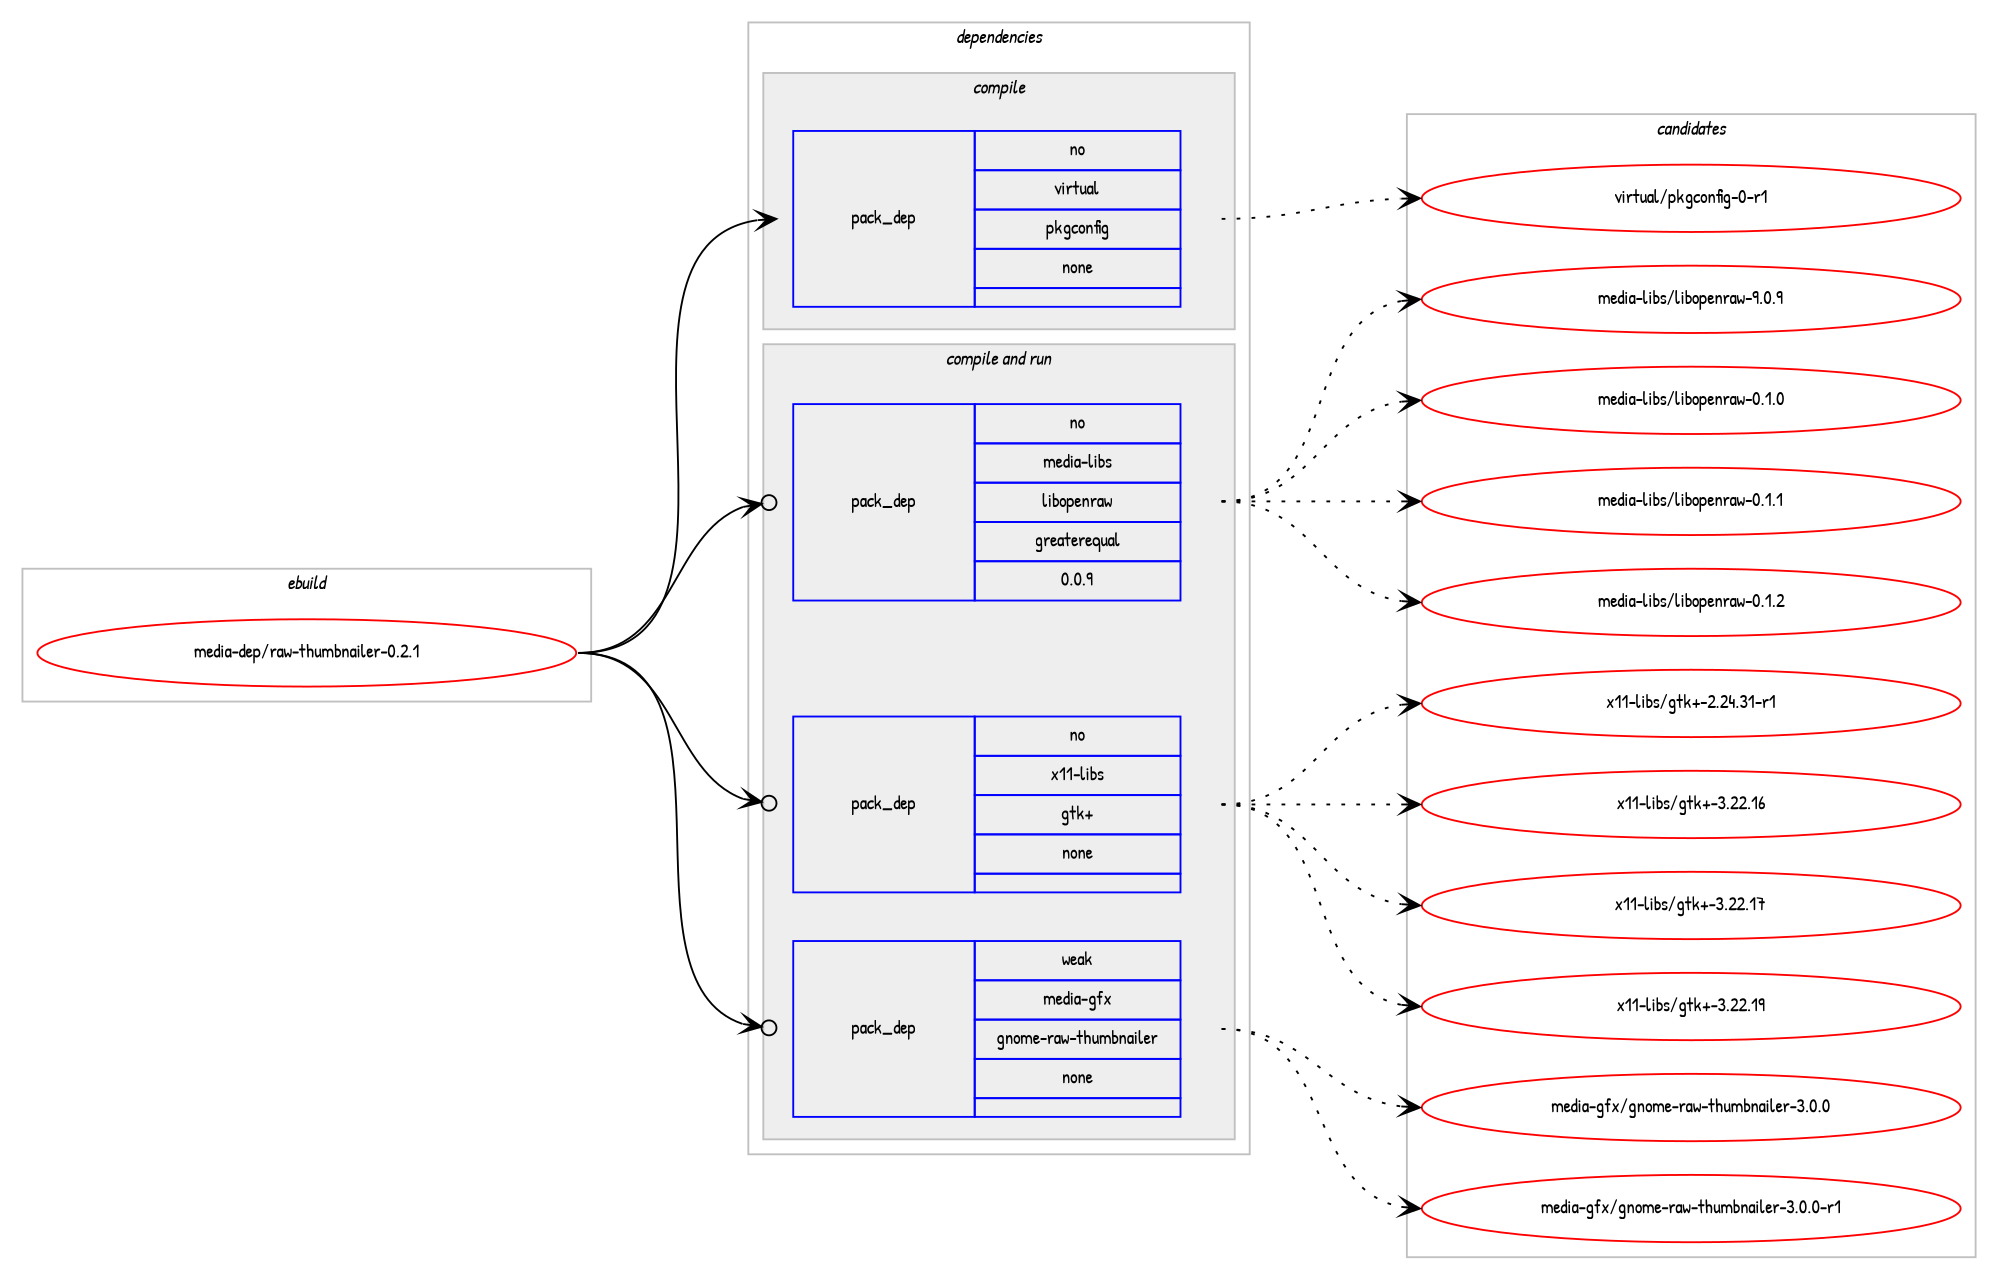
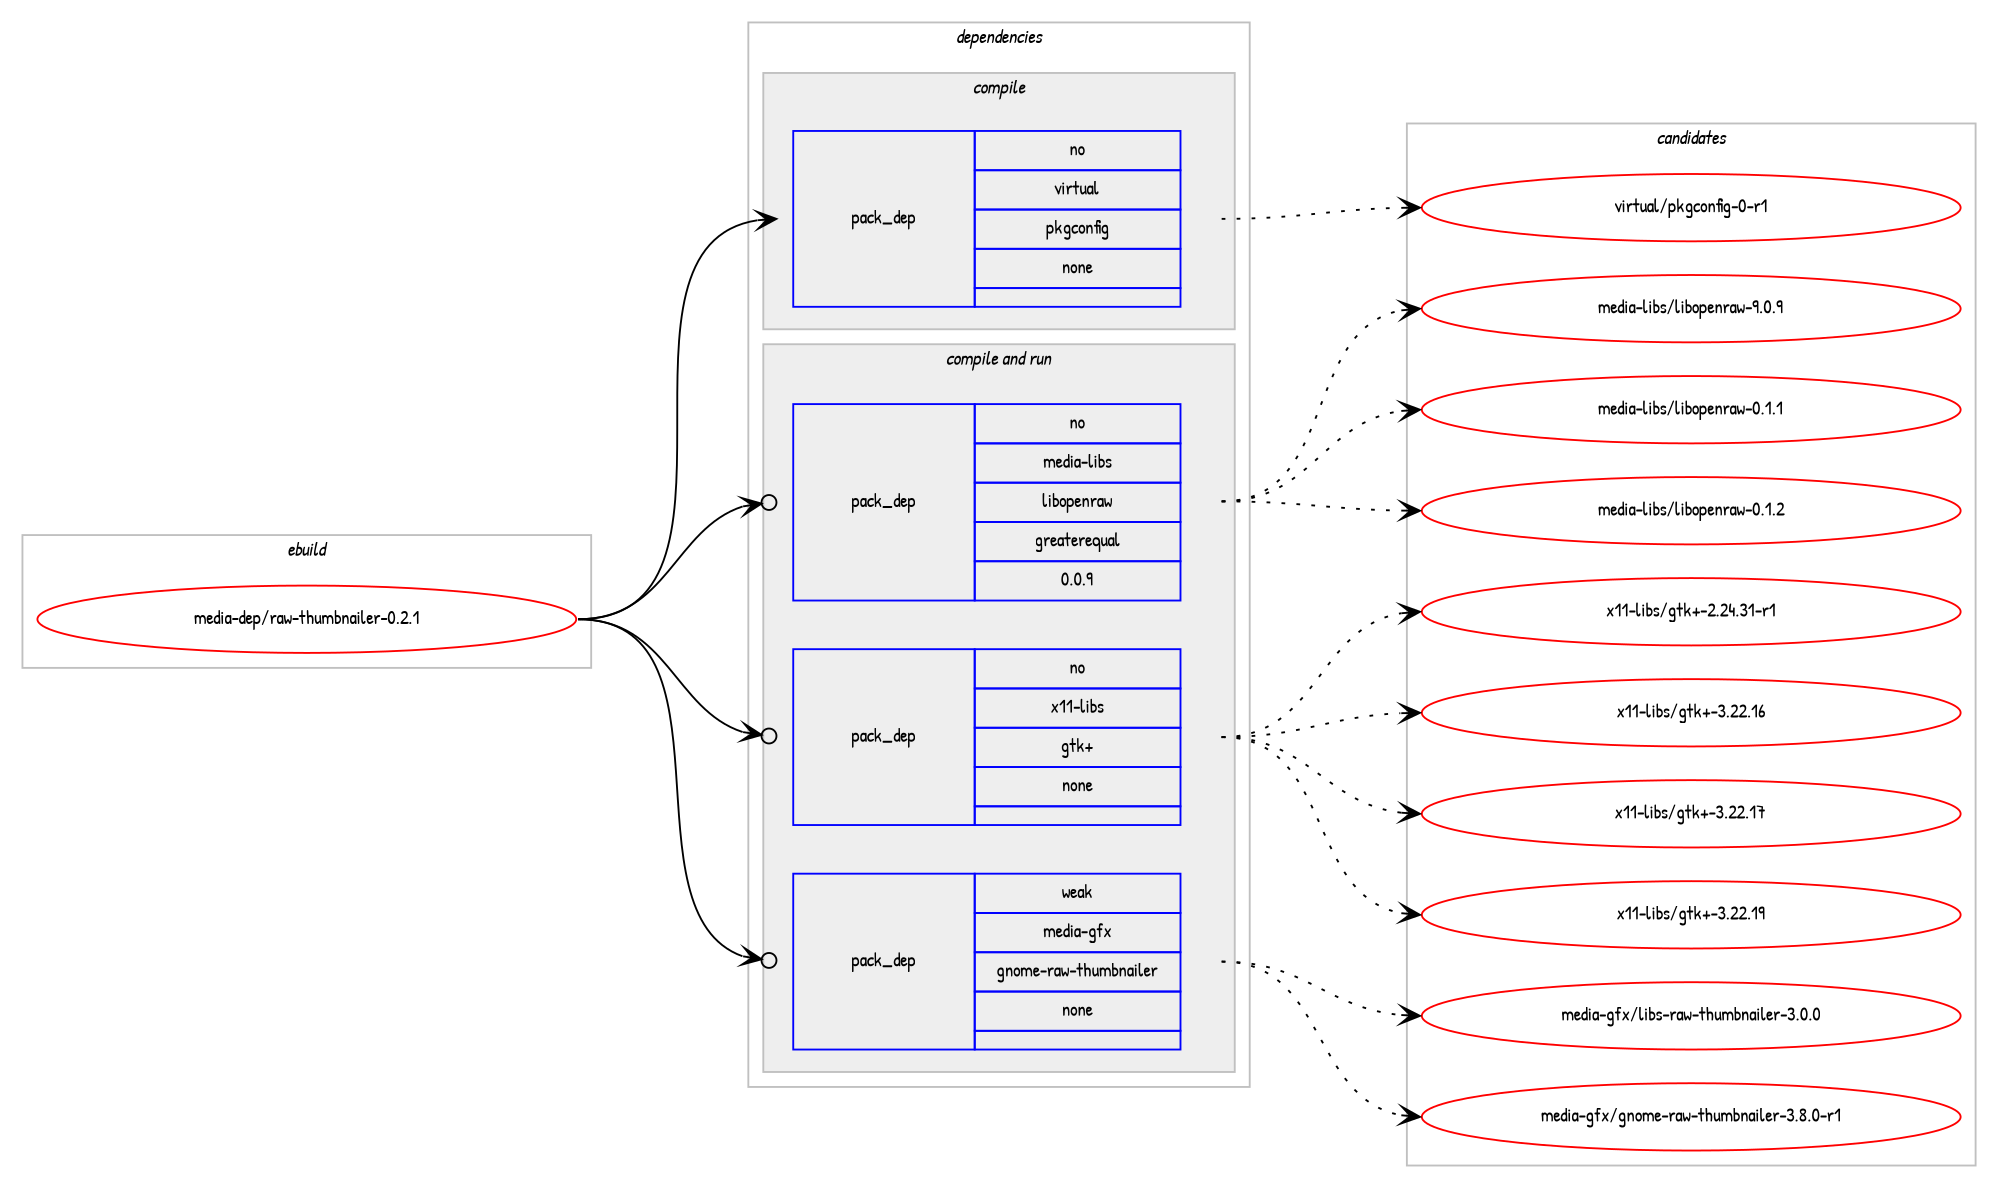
(1691, 400) -> none
(1691, 1108) -> (1691, 1016)
(1691, 1209) -> (1691, 1117)
